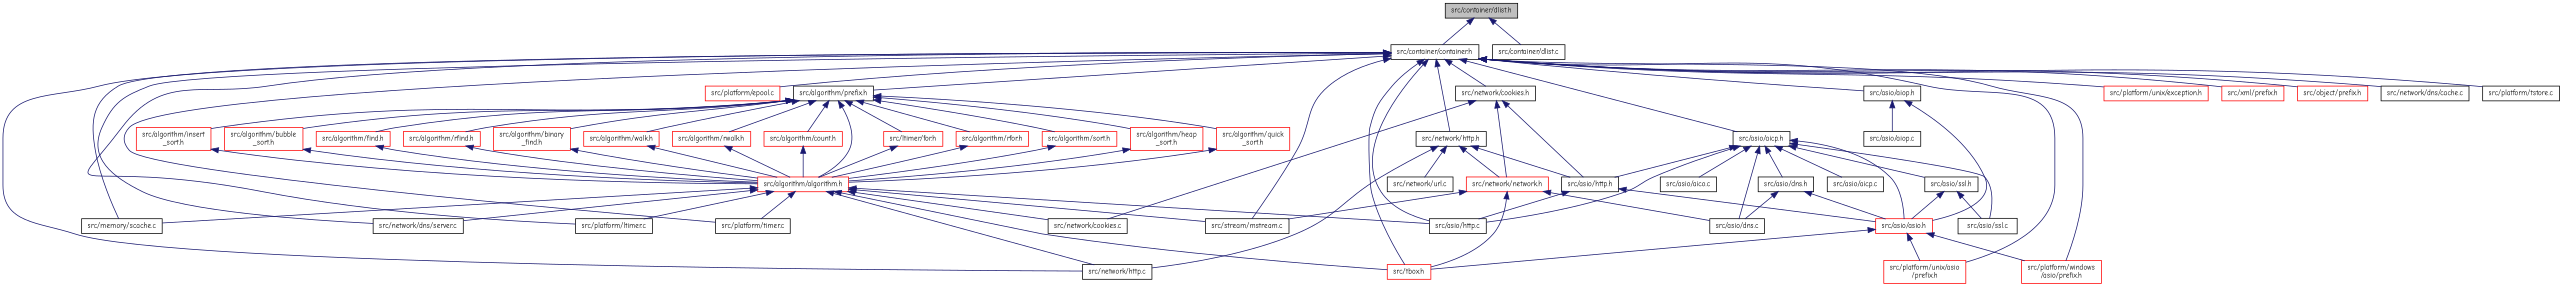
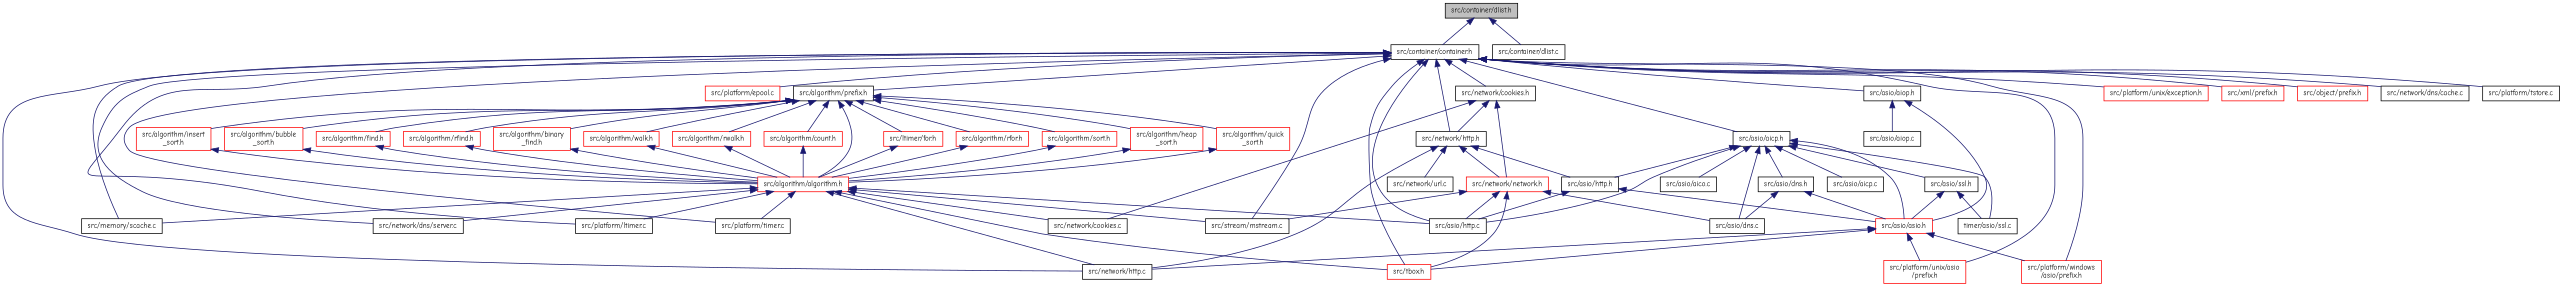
(1546, 142) -> (1471, 119)
none -> (1480, 208)
(1988, 226) -> (1988, 226)
none -> (1510, 249)
